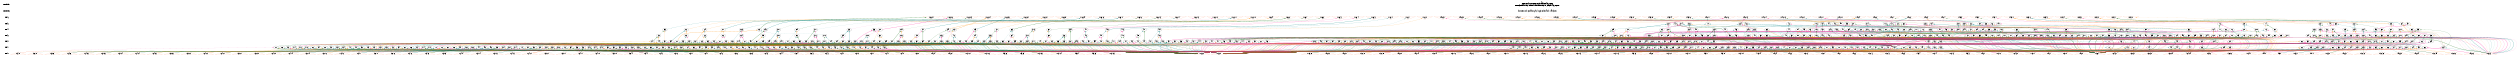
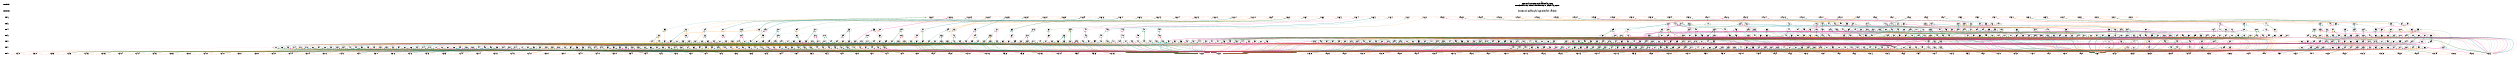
(2189, 30) -> none
(1560, 42) -> none
